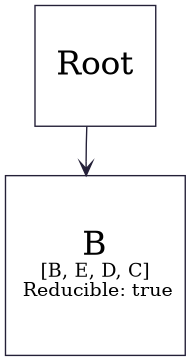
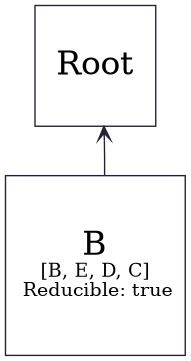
(86, 144) -> (105, 158)
